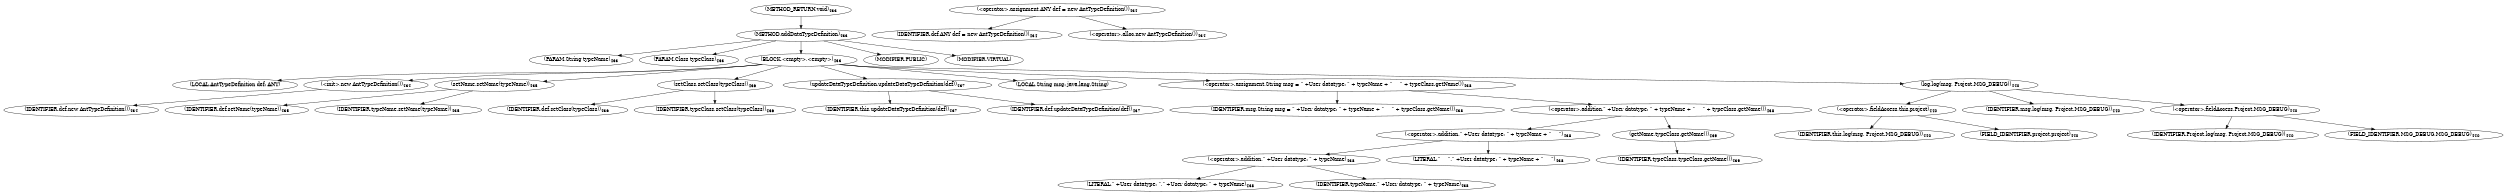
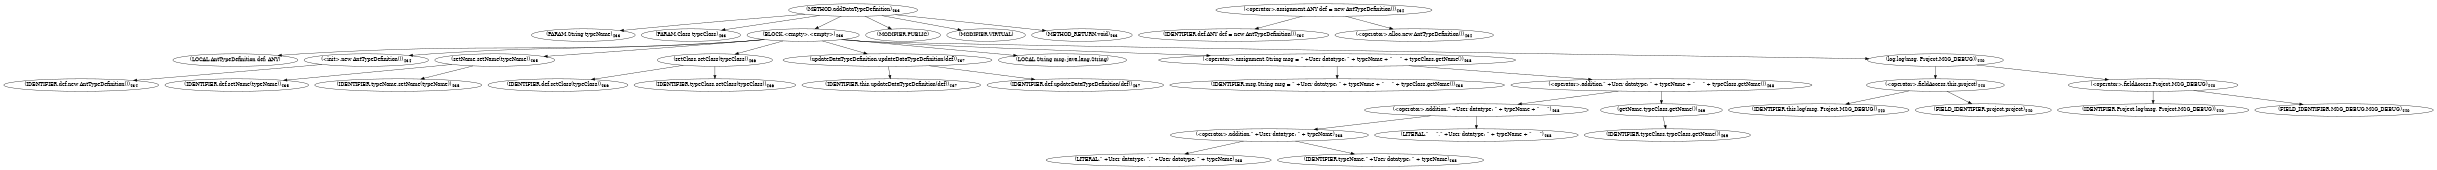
(801, 21) -> (969, 22)
(2053, 110) -> none
